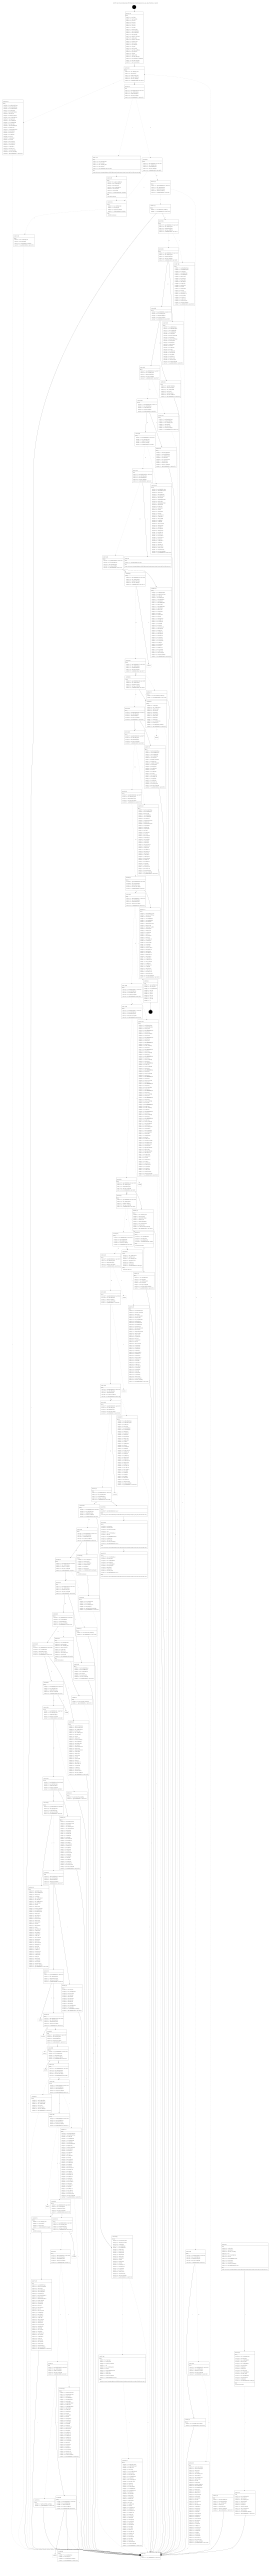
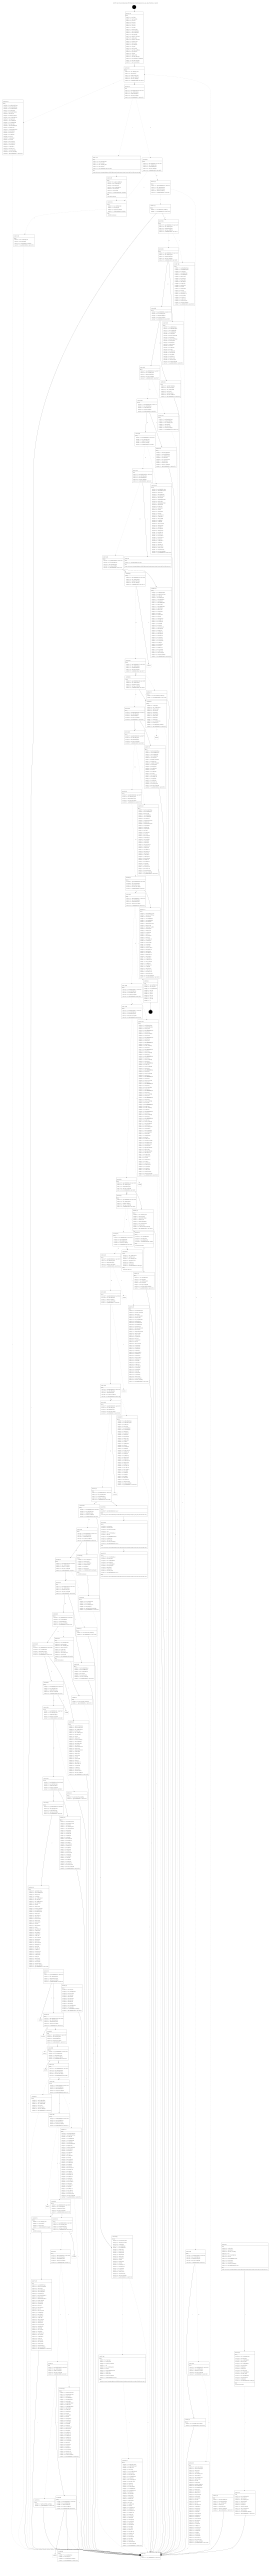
(54, 1878) -> none
